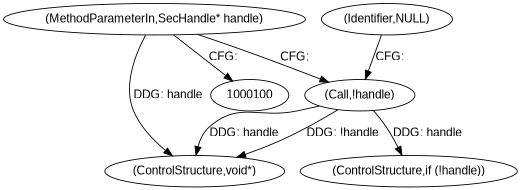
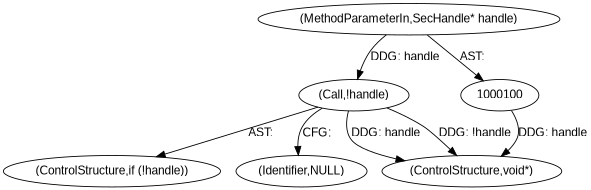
(375, 53) -> (304, 124)
(225, 57) -> (474, 57)
(296, 57) -> (405, 57)
(130, 97) -> (518, 132)
(428, 133) -> (263, 133)
